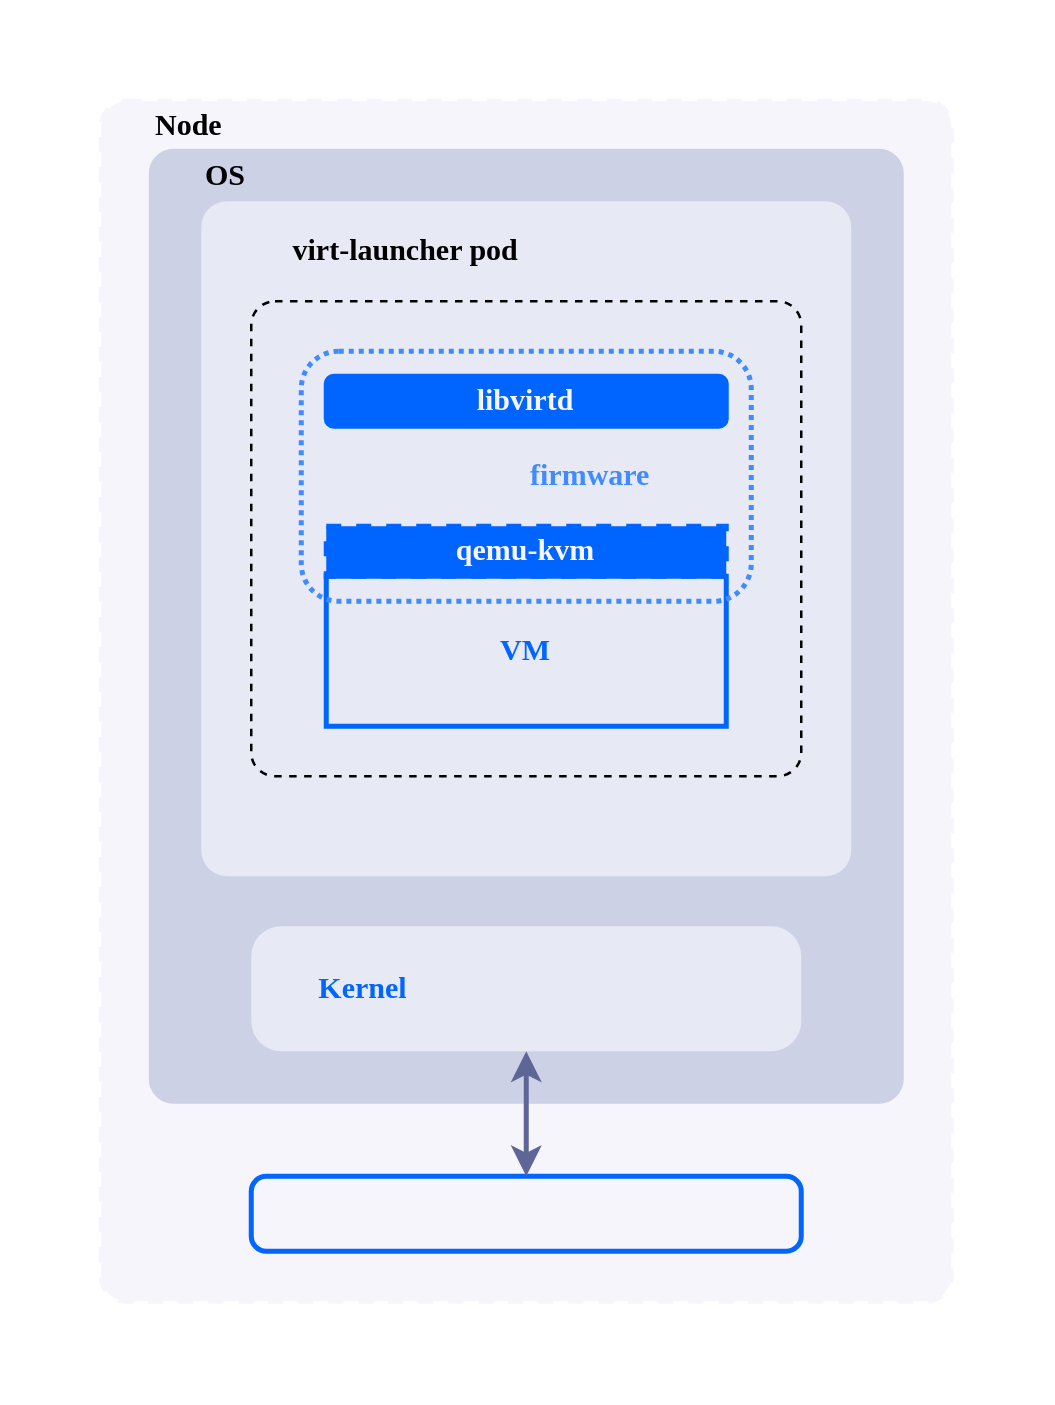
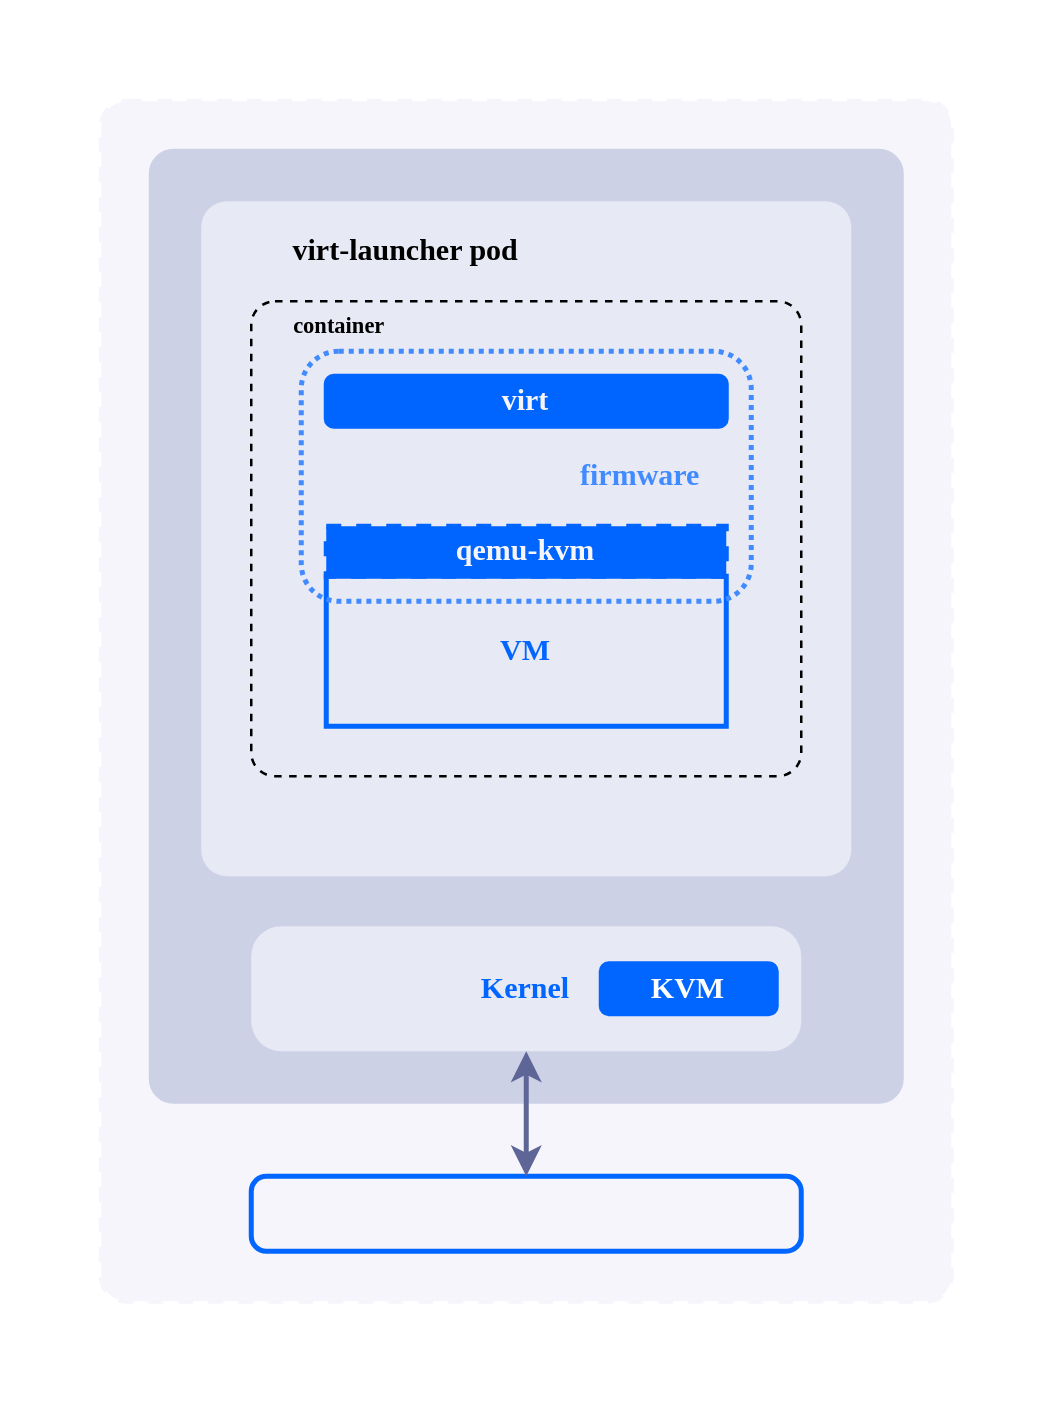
(226, 126) -> none
(276, 176) -> none
none -> (339, 326)
(526, 401) -> (526, 401)
(614, 476) -> (664, 476)
(364, 989) -> (526, 989)
none -> (689, 989)
